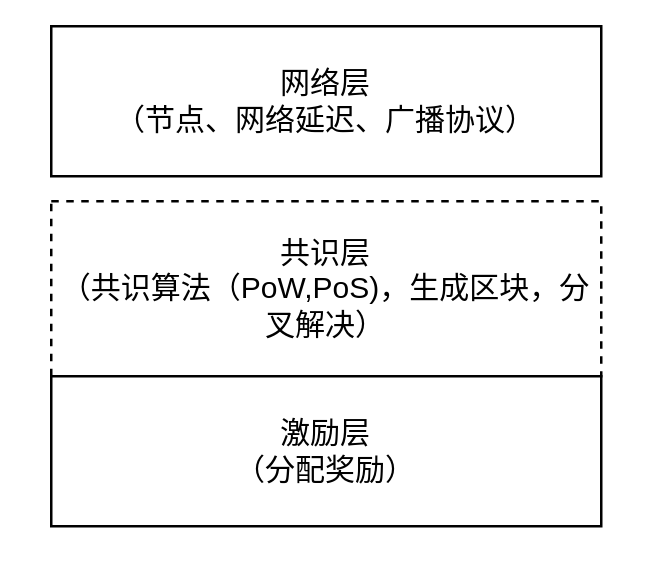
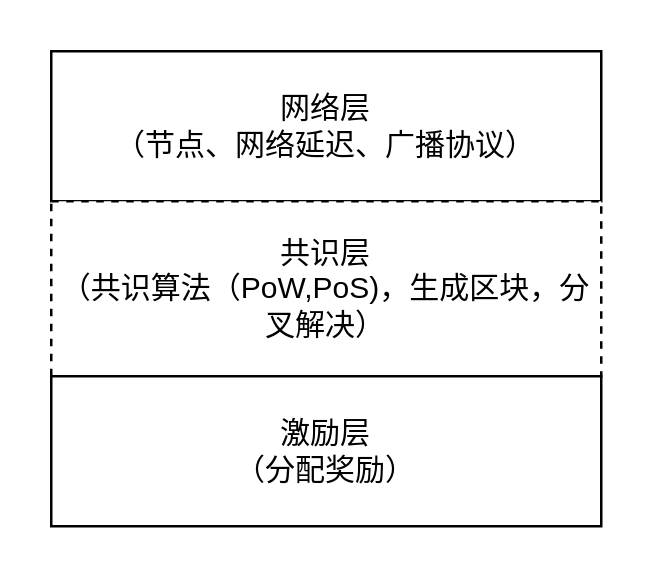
(326, 101) -> (326, 126)
